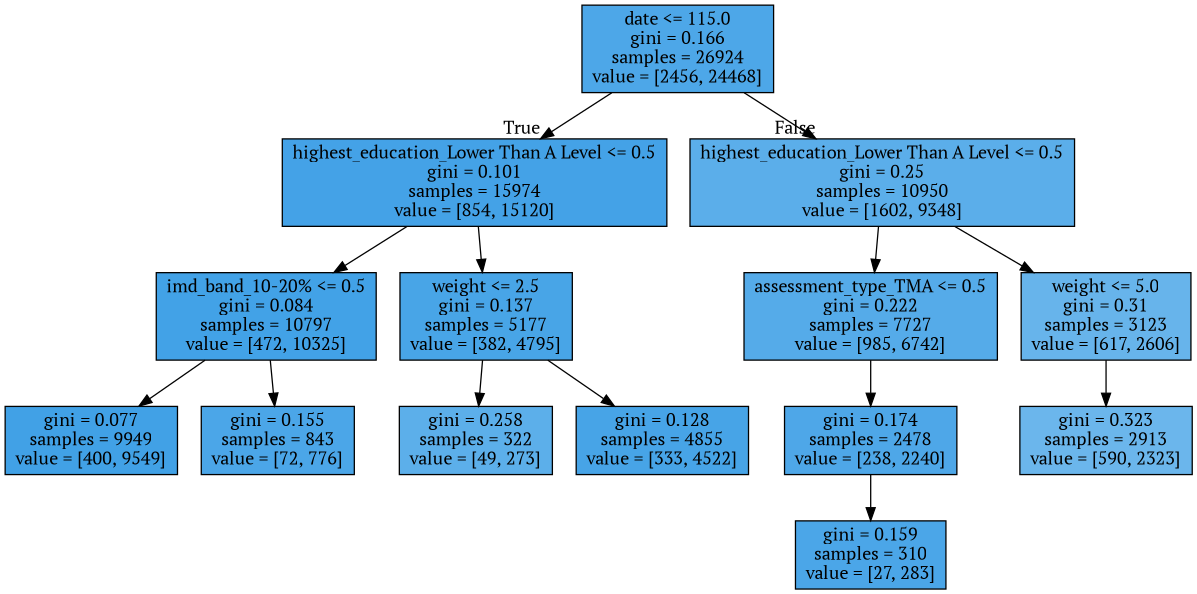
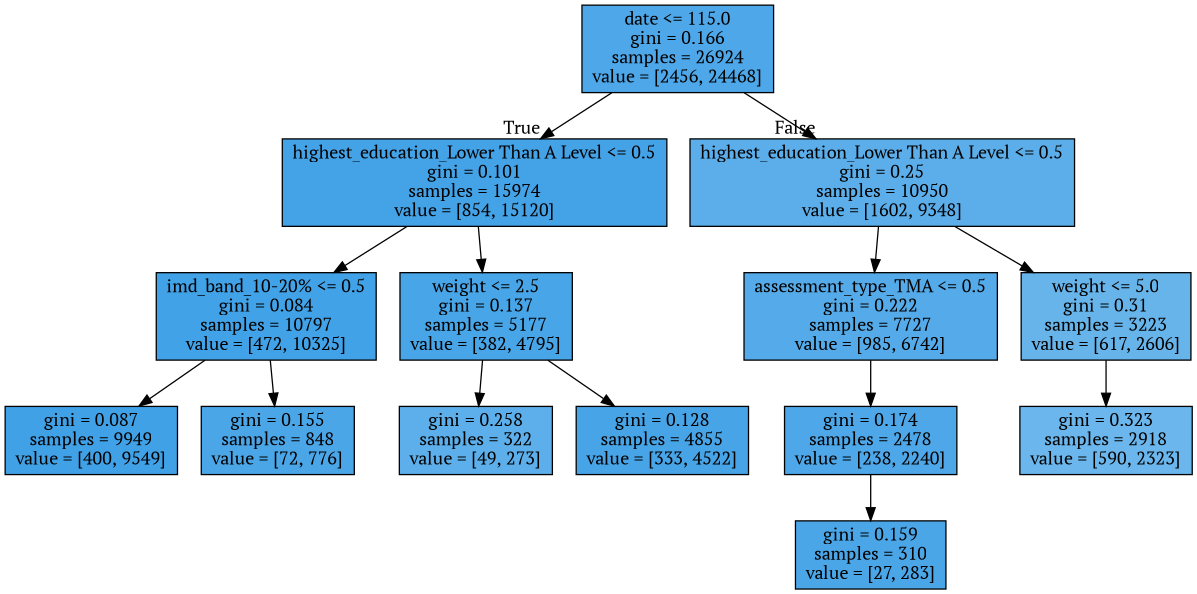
(1106, 316) -> (1106, 316)
(91, 440) -> (91, 440)
(278, 440) -> (278, 440)
(1106, 440) -> (1106, 440)
